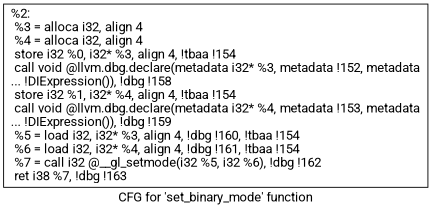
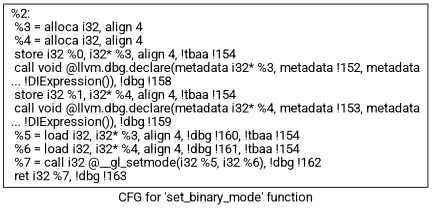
(69, 176) -> (69, 176)
